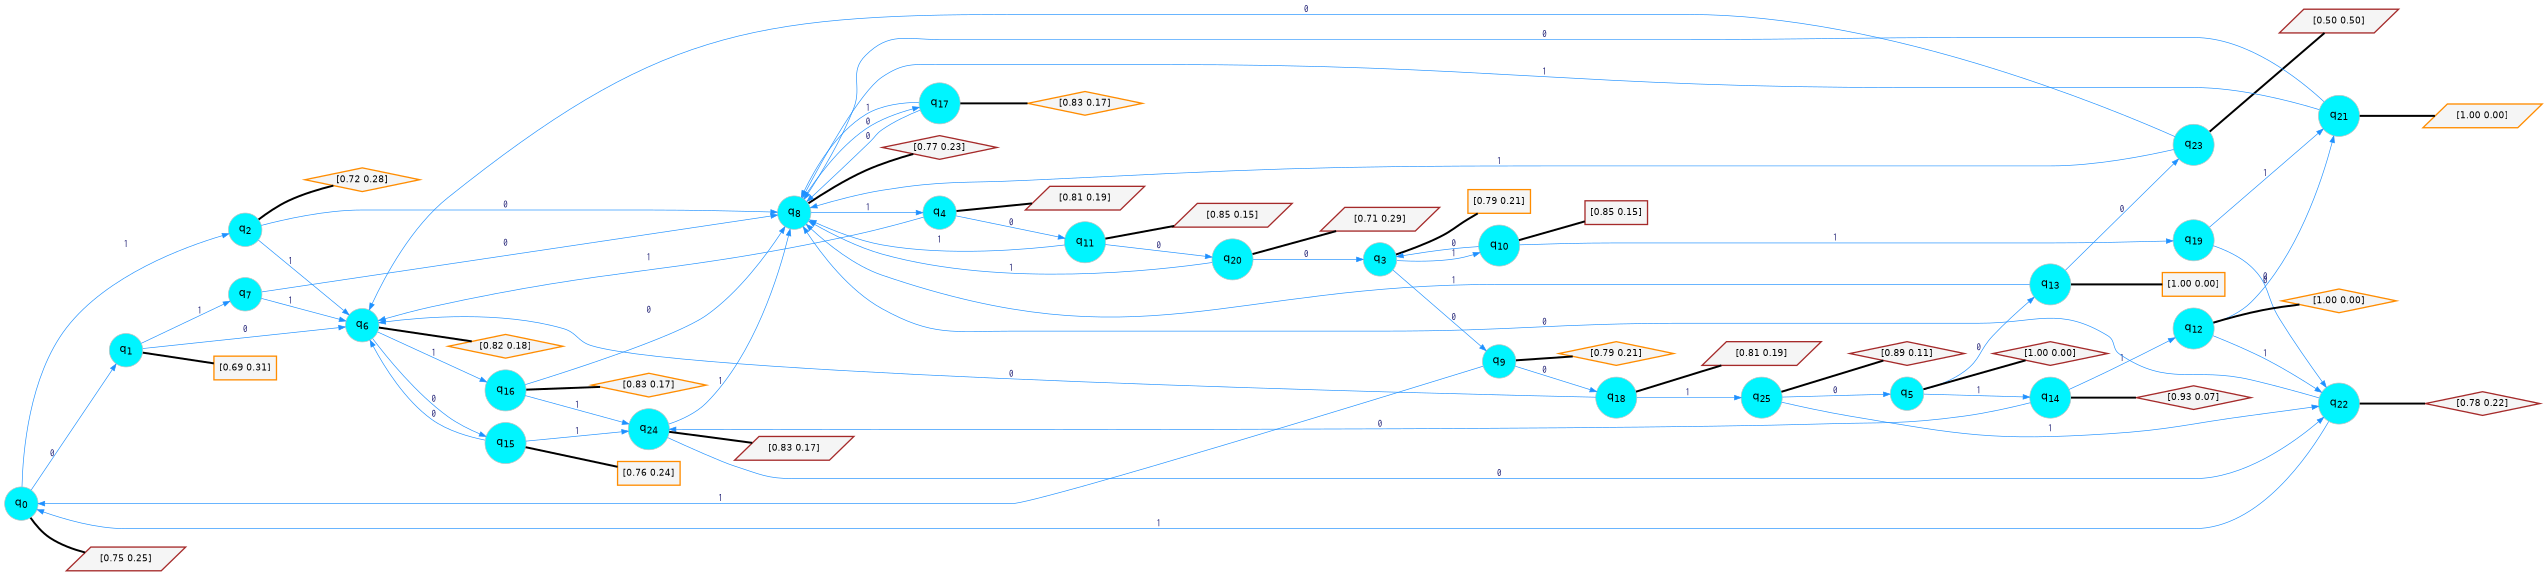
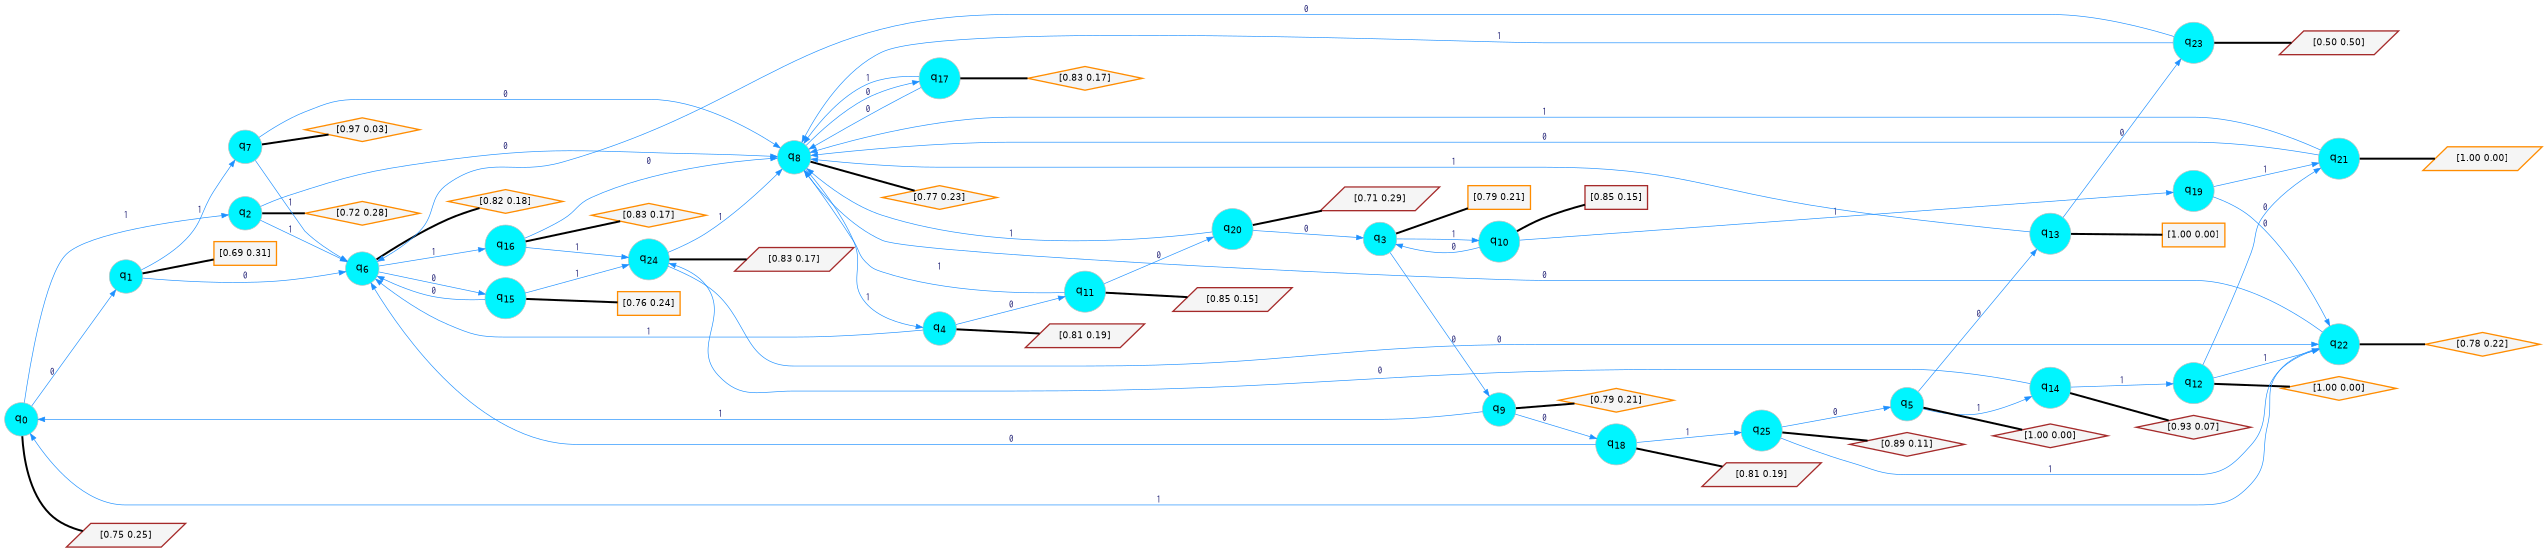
none -> (362, 130)
(940, 147) -> (940, 198)
(2483, 404) -> (2483, 344)
